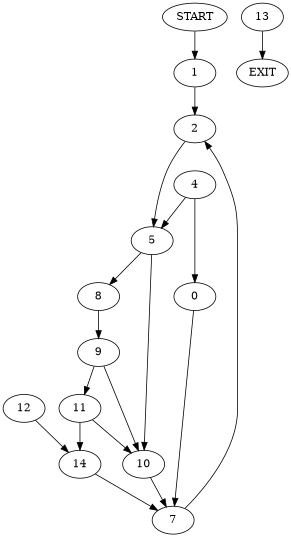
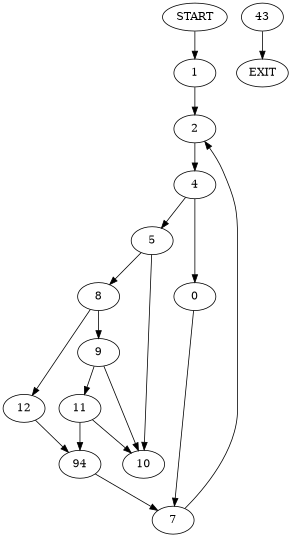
(262, 17) -> (262, 17)
(164, 178) -> (195, 153)
none -> (64, 349)
(80, 464) -> (80, 464)
(156, 489) -> none
